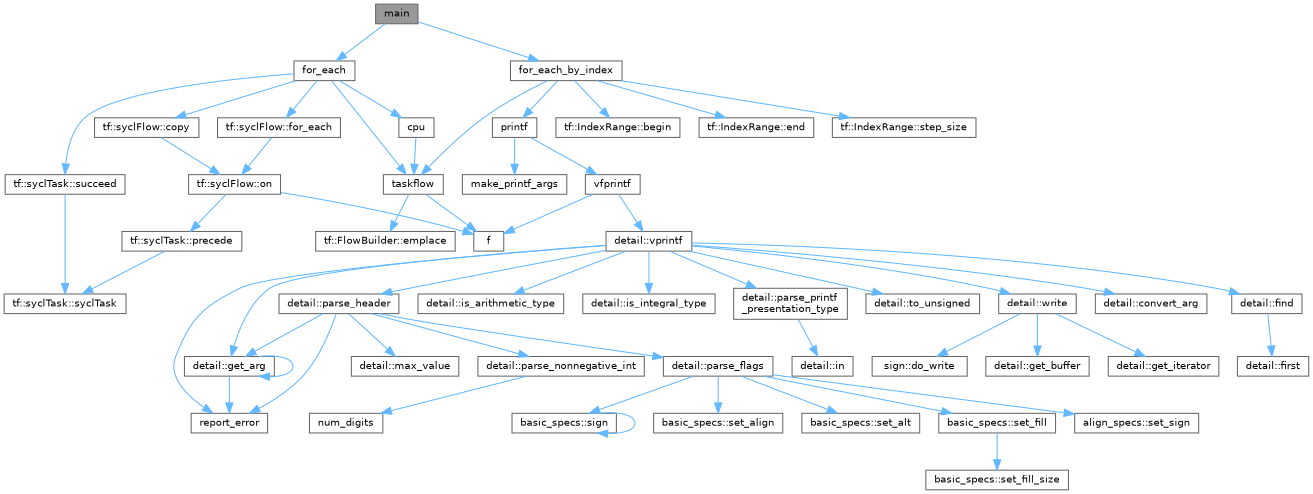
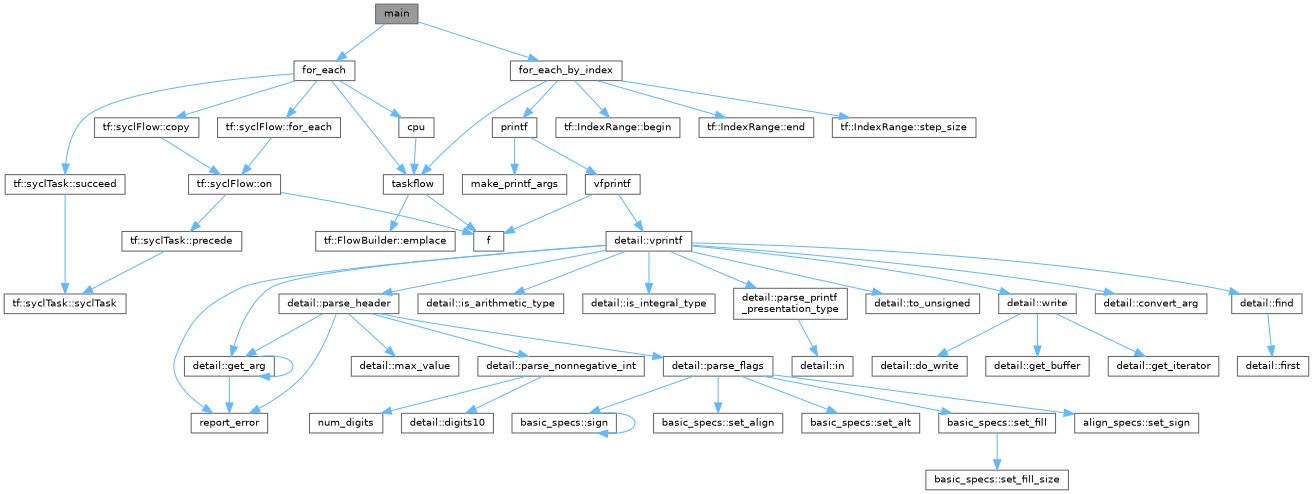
(920, 366) -> (920, 366)
none -> (447, 423)
